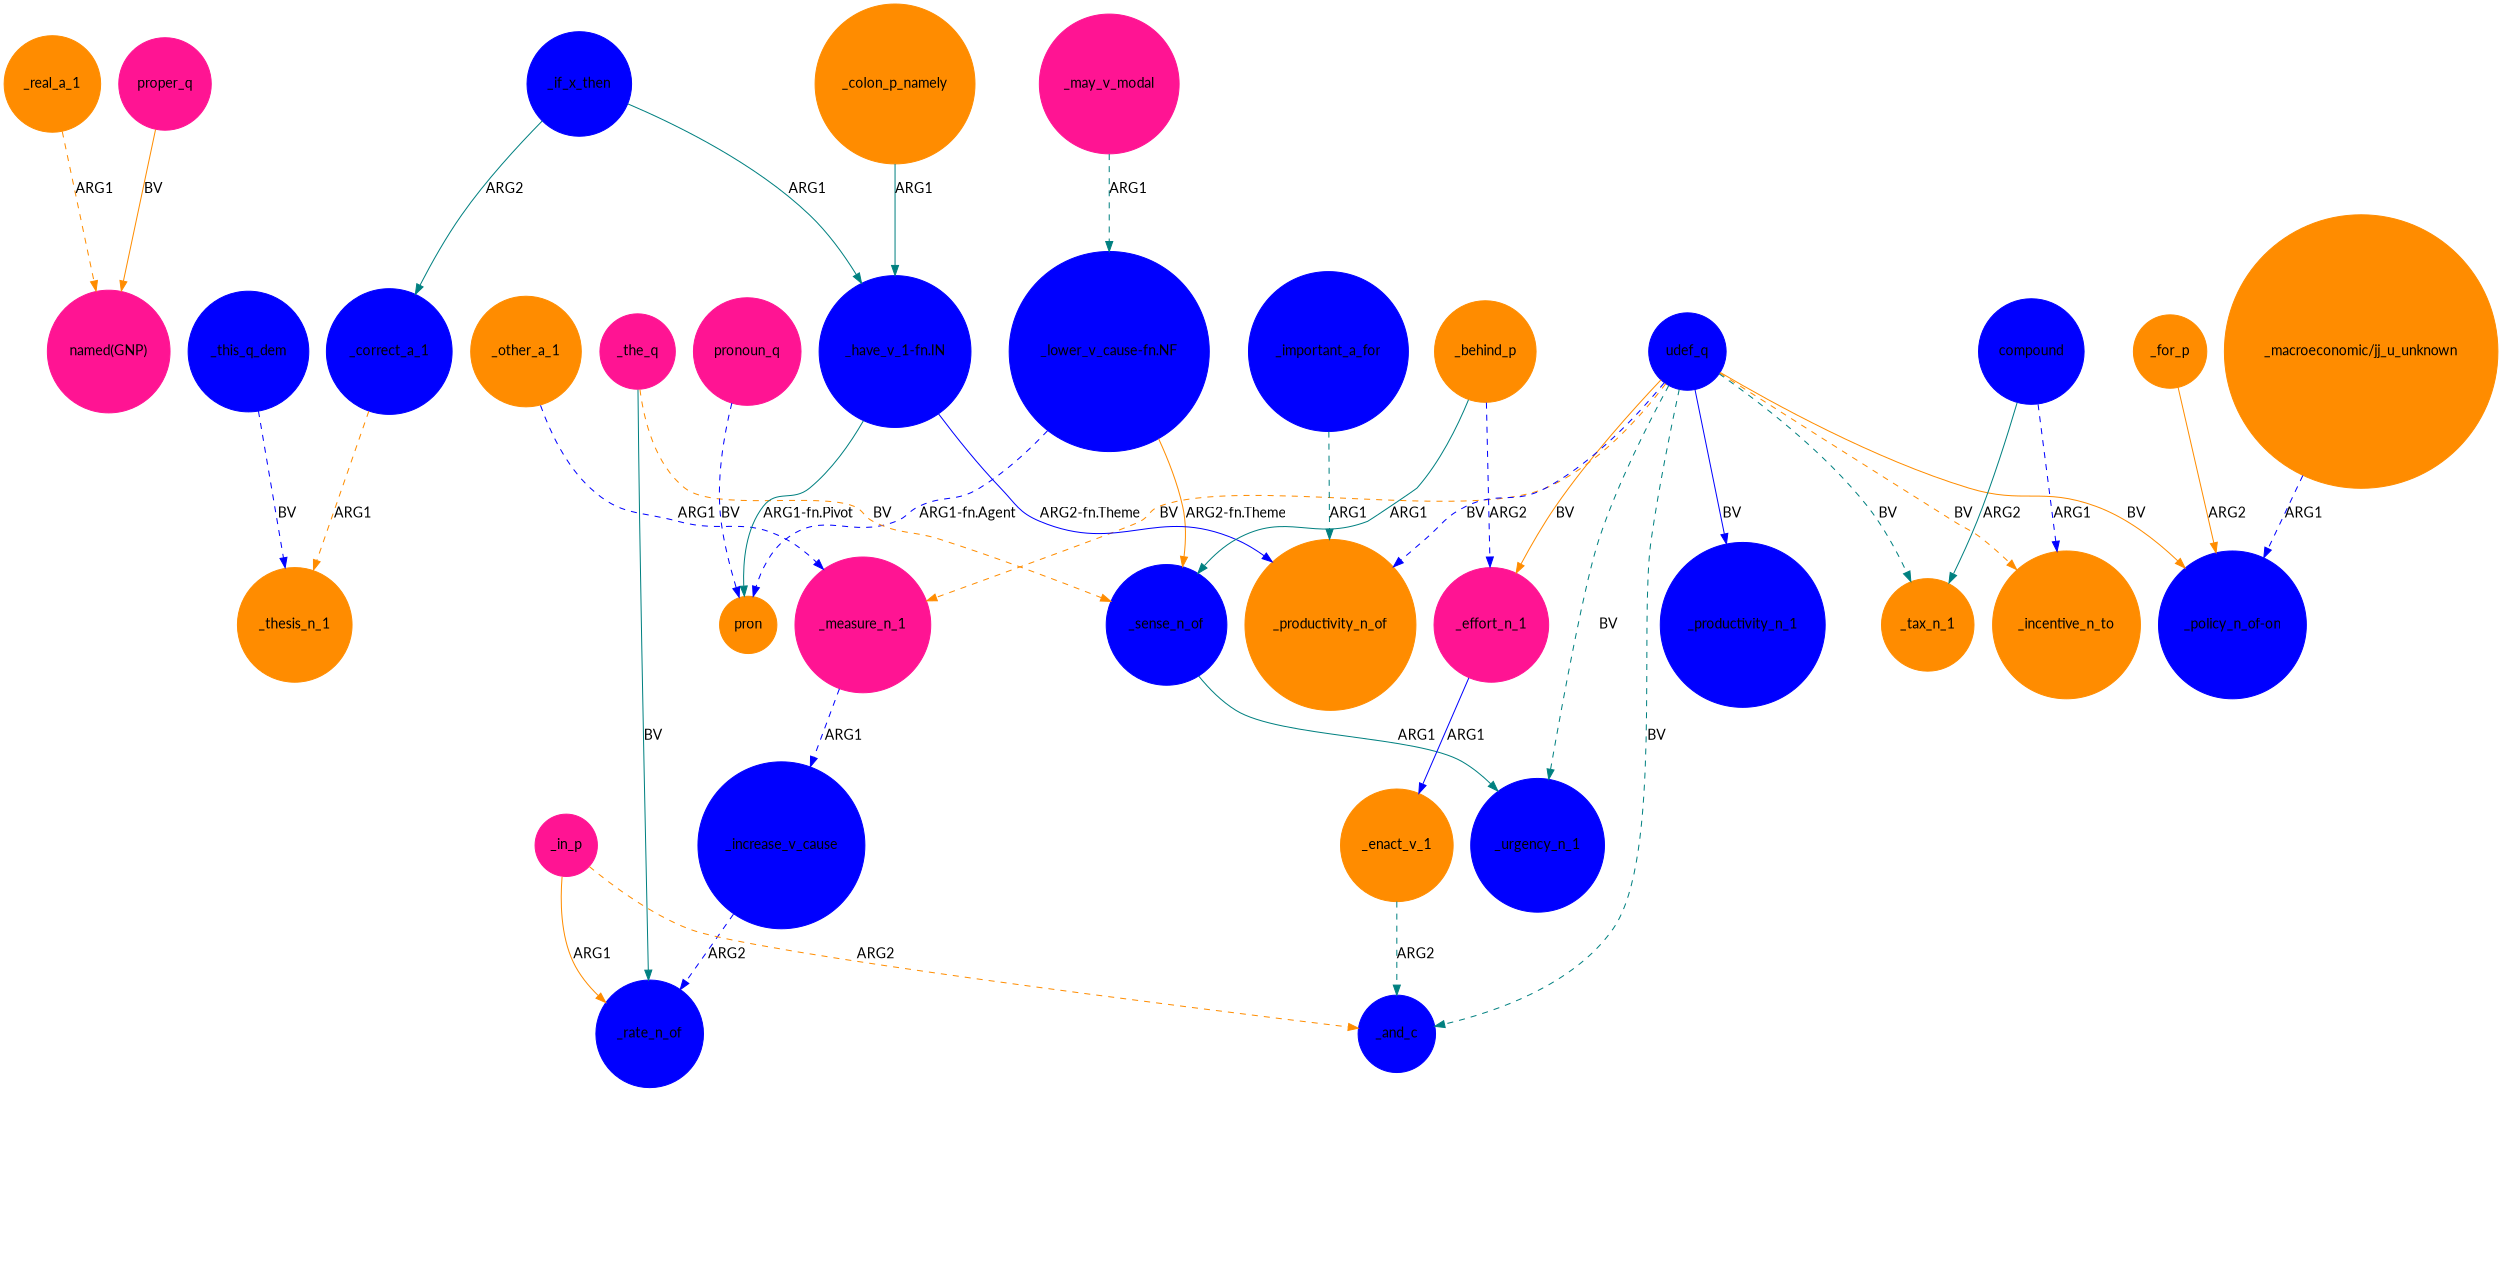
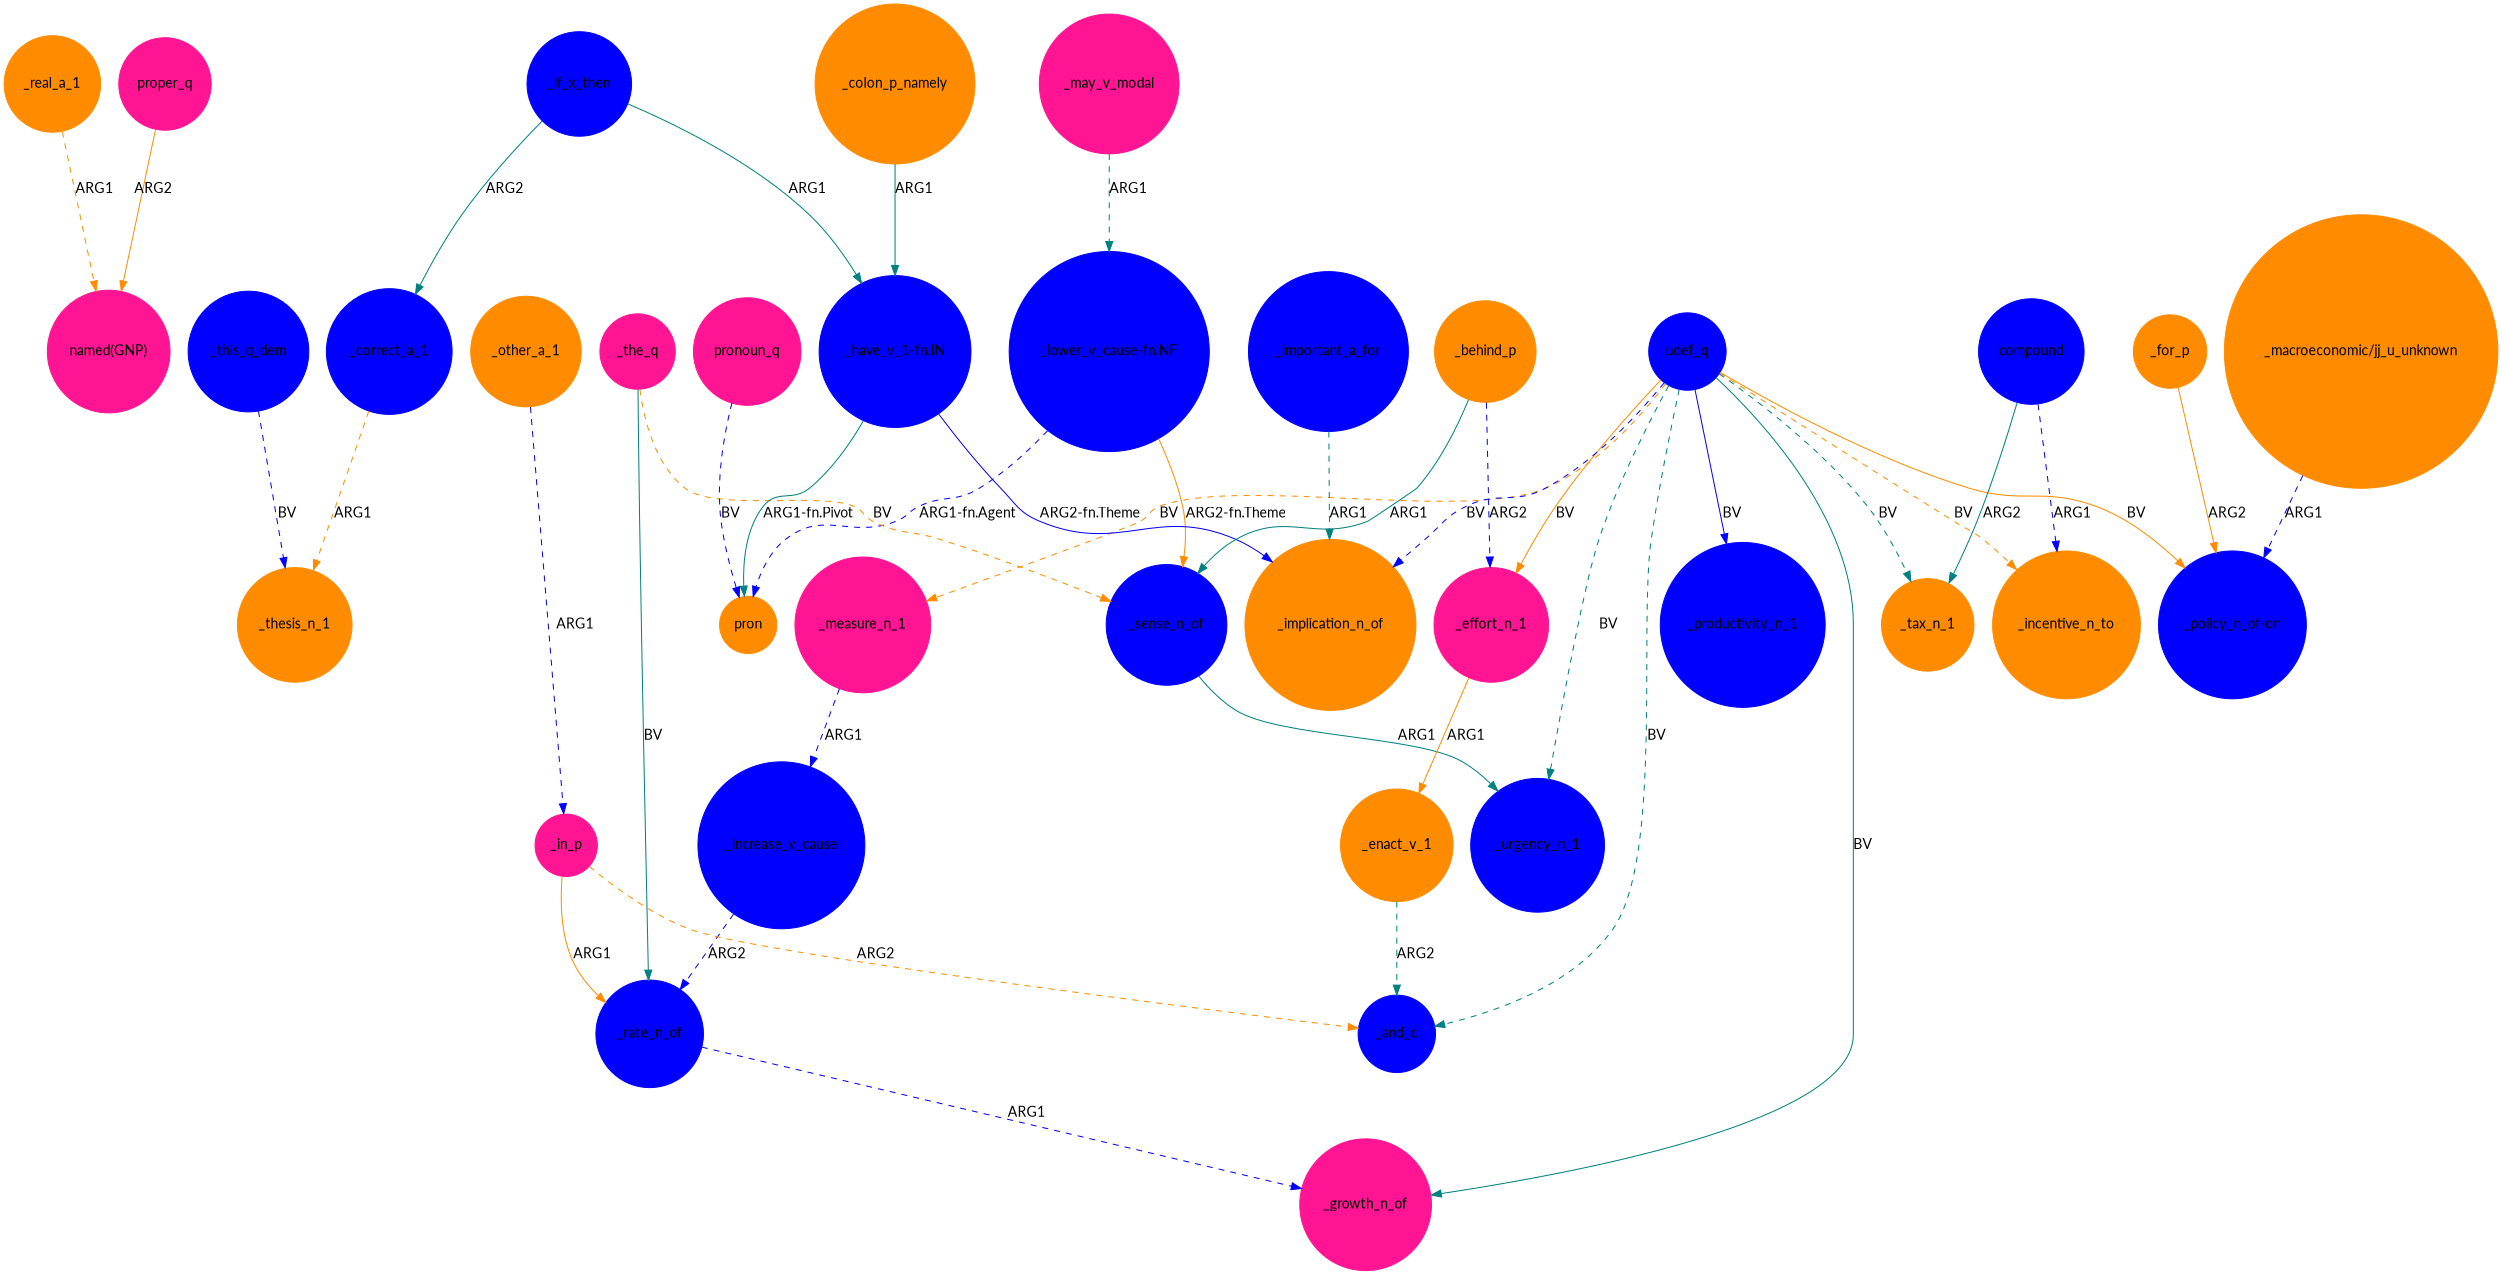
(153, 189) -> (153, 189)
(656, 516) -> (547, 605)
(1330, 625) -> (1330, 625)
(1446, 731) -> (1446, 731)
none -> (1366, 1205)
